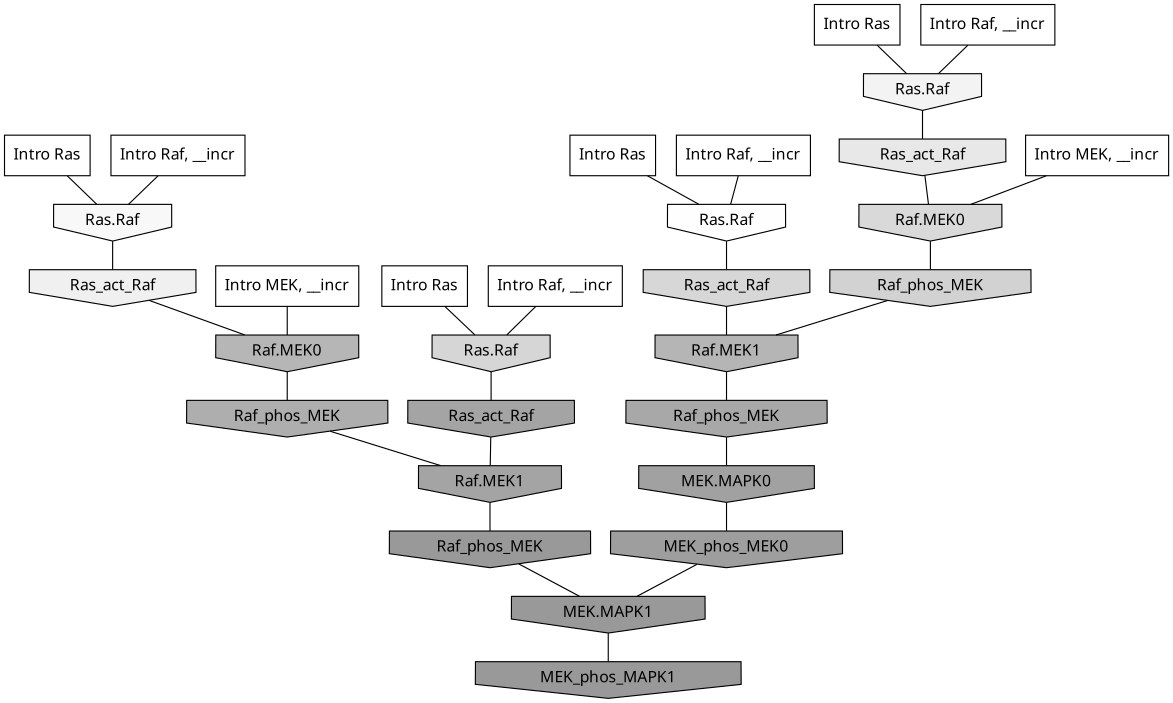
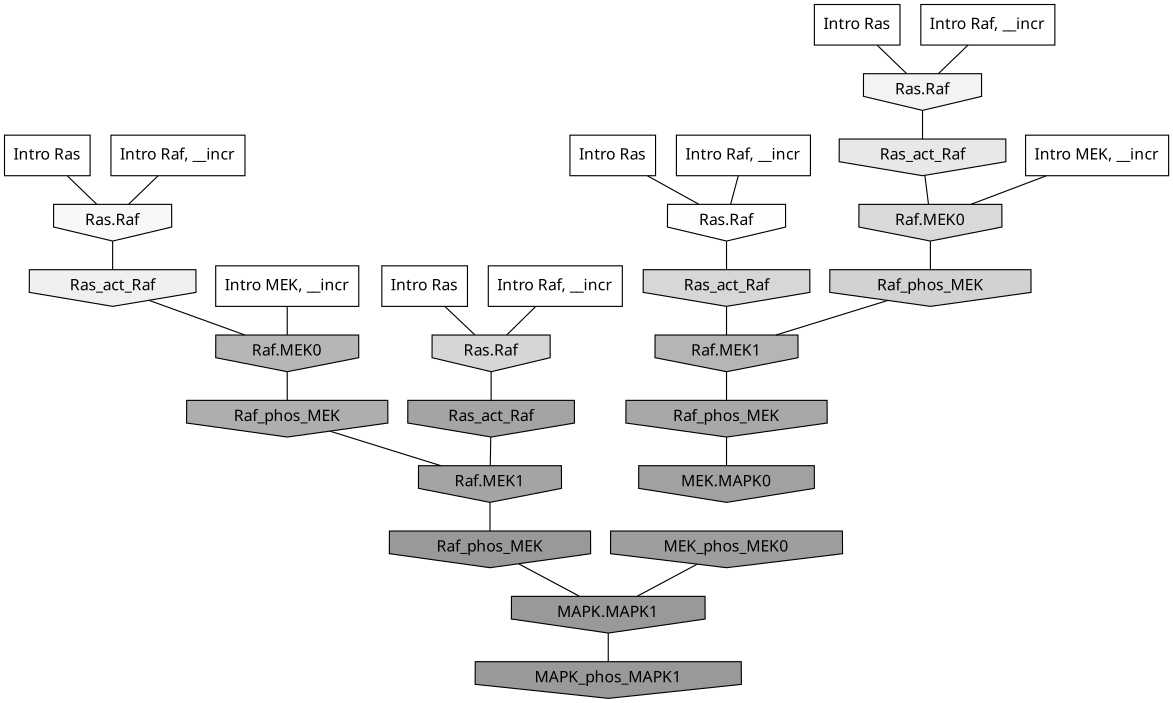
(727, 517) -> none
(608, 613) -> (608, 613)
(608, 678) -> (608, 678)
